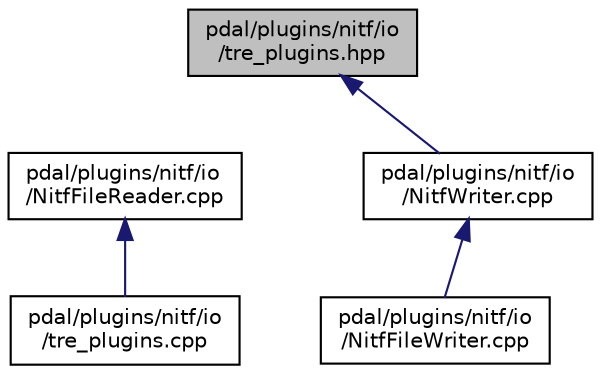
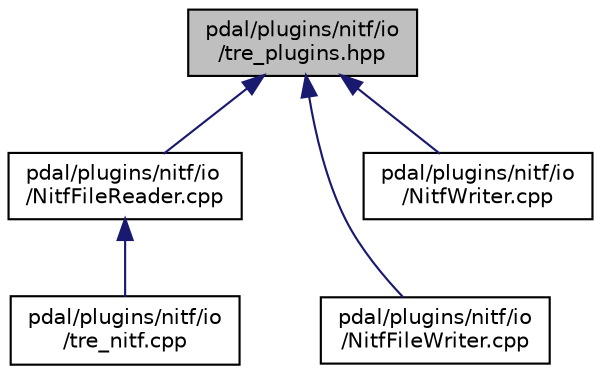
none -> (205, 121)
(453, 269) -> (339, 206)
(125, 330) -> (125, 330)
